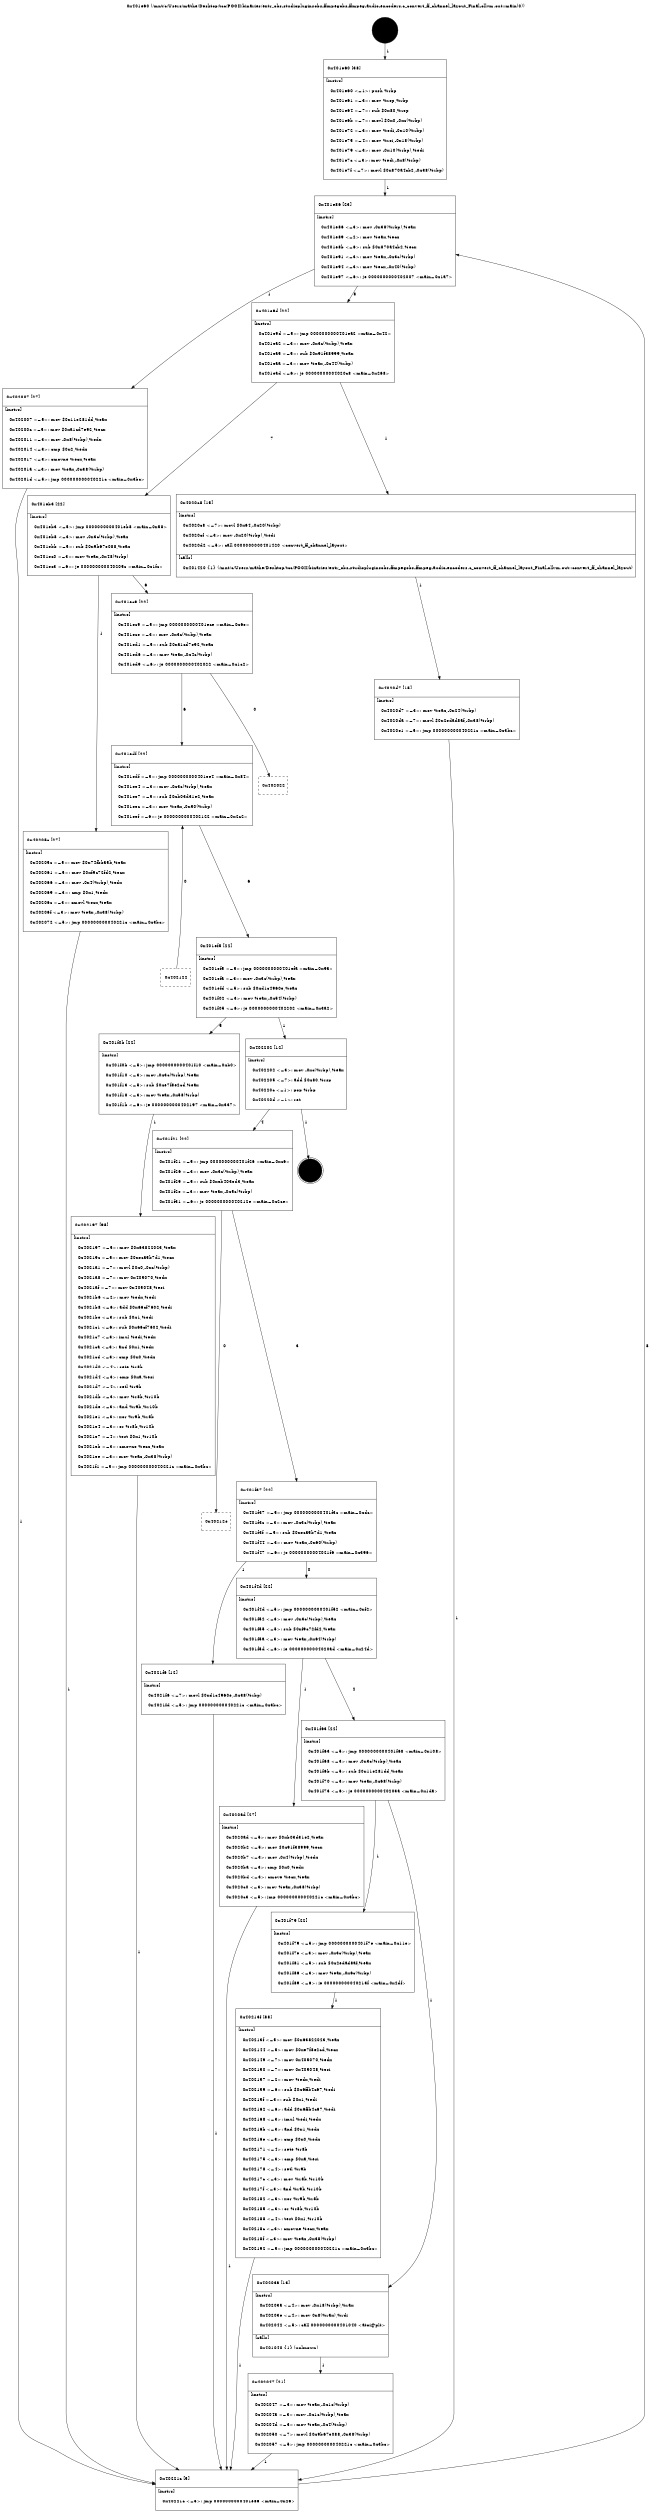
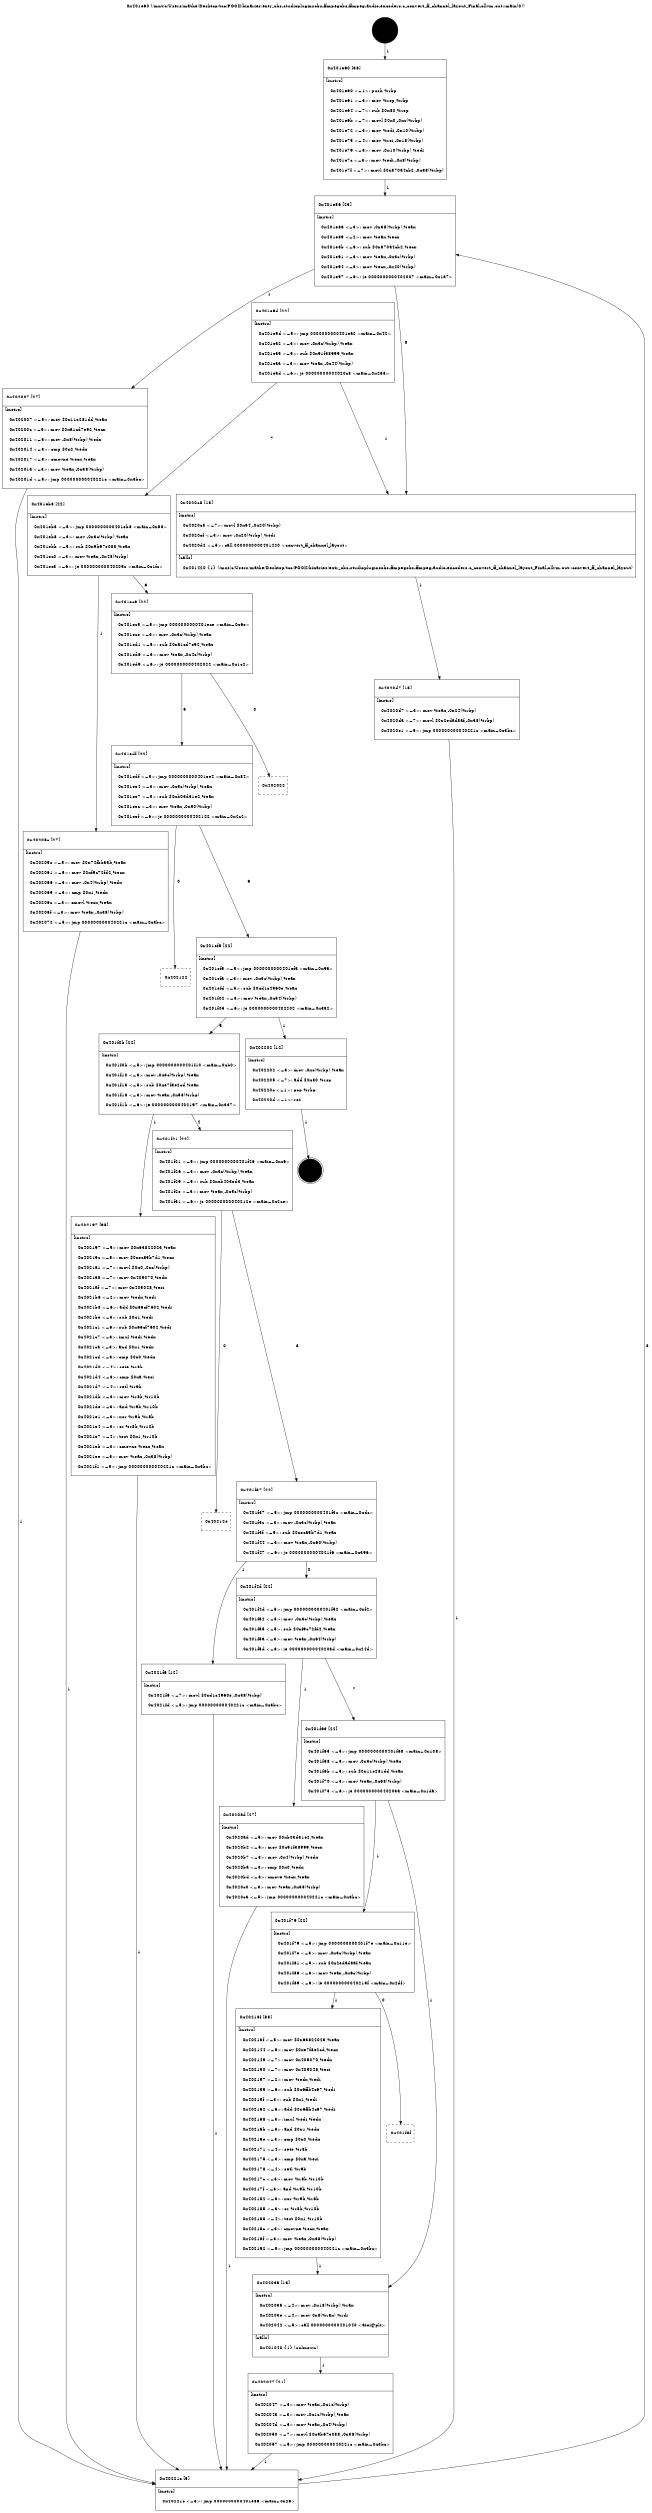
(353, 293) -> (404, 388)
(182, 899) -> (174, 895)
(262, 1119) -> (195, 1121)
(354, 1689) -> (354, 1689)
none -> (400, 2133)
(237, 2362) -> (317, 2264)
